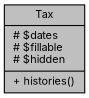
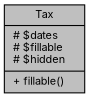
(45, 81) -> (39, 81)
